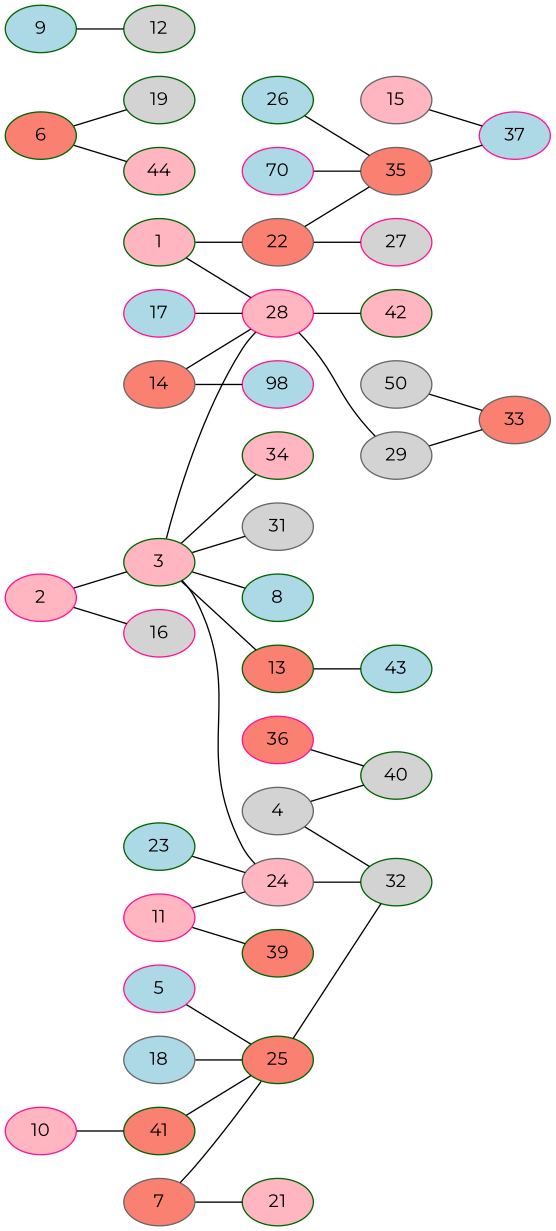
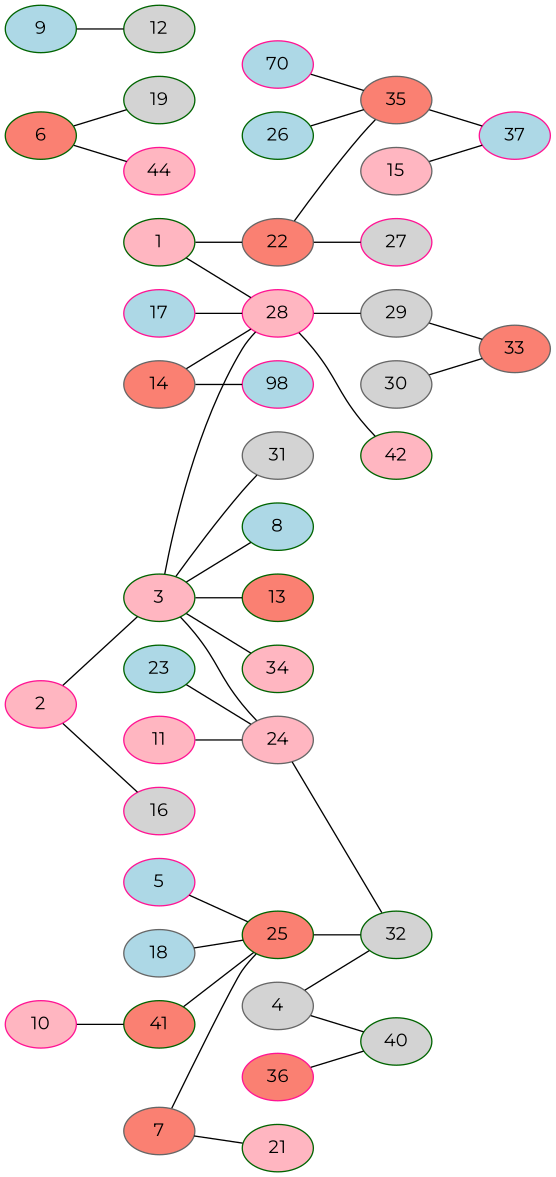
(159, 171) -> (159, 171)
(396, 384) -> (396, 384)
(396, 669) -> none
(278, 953) -> none
